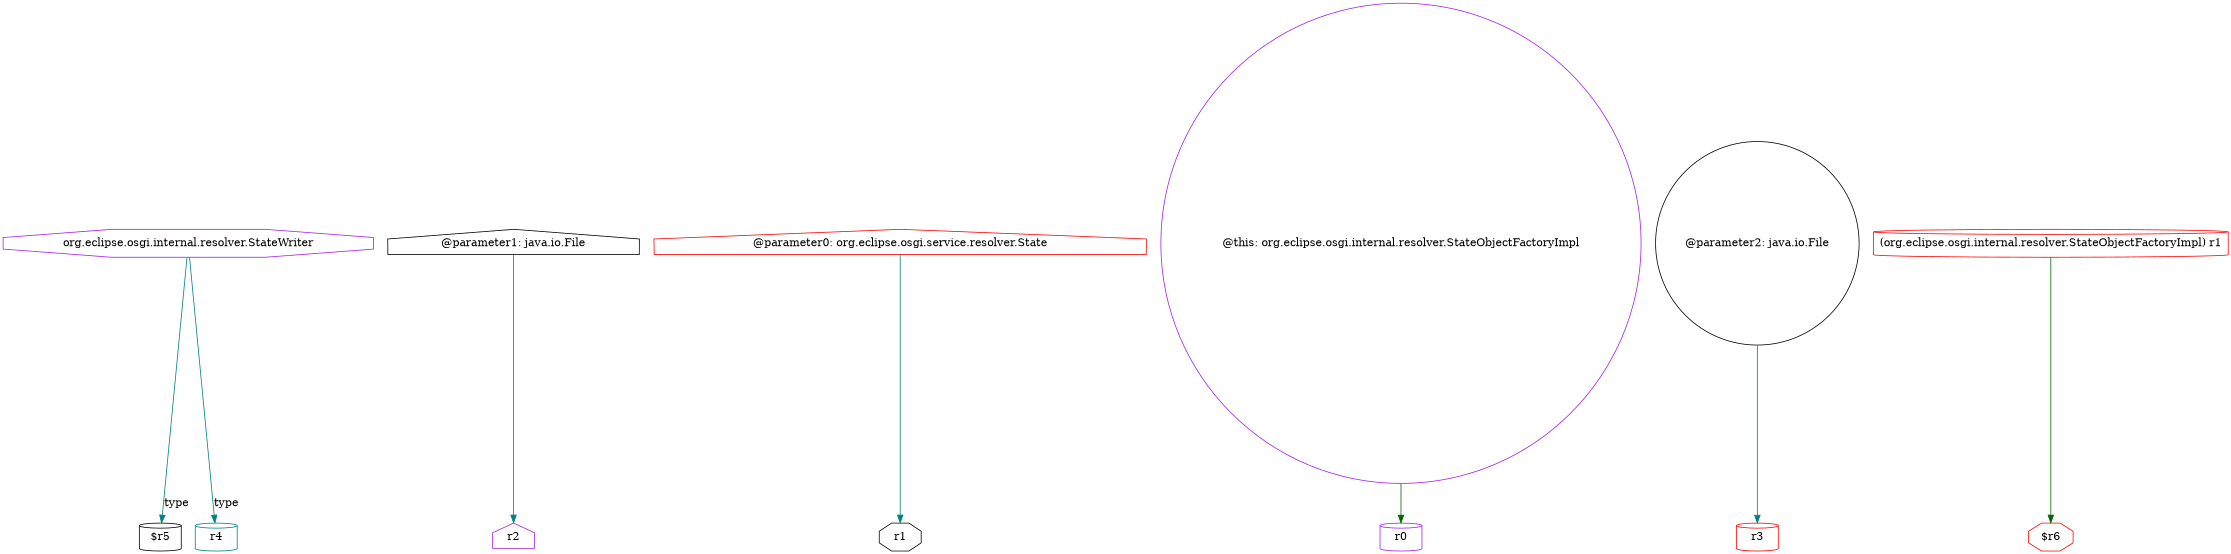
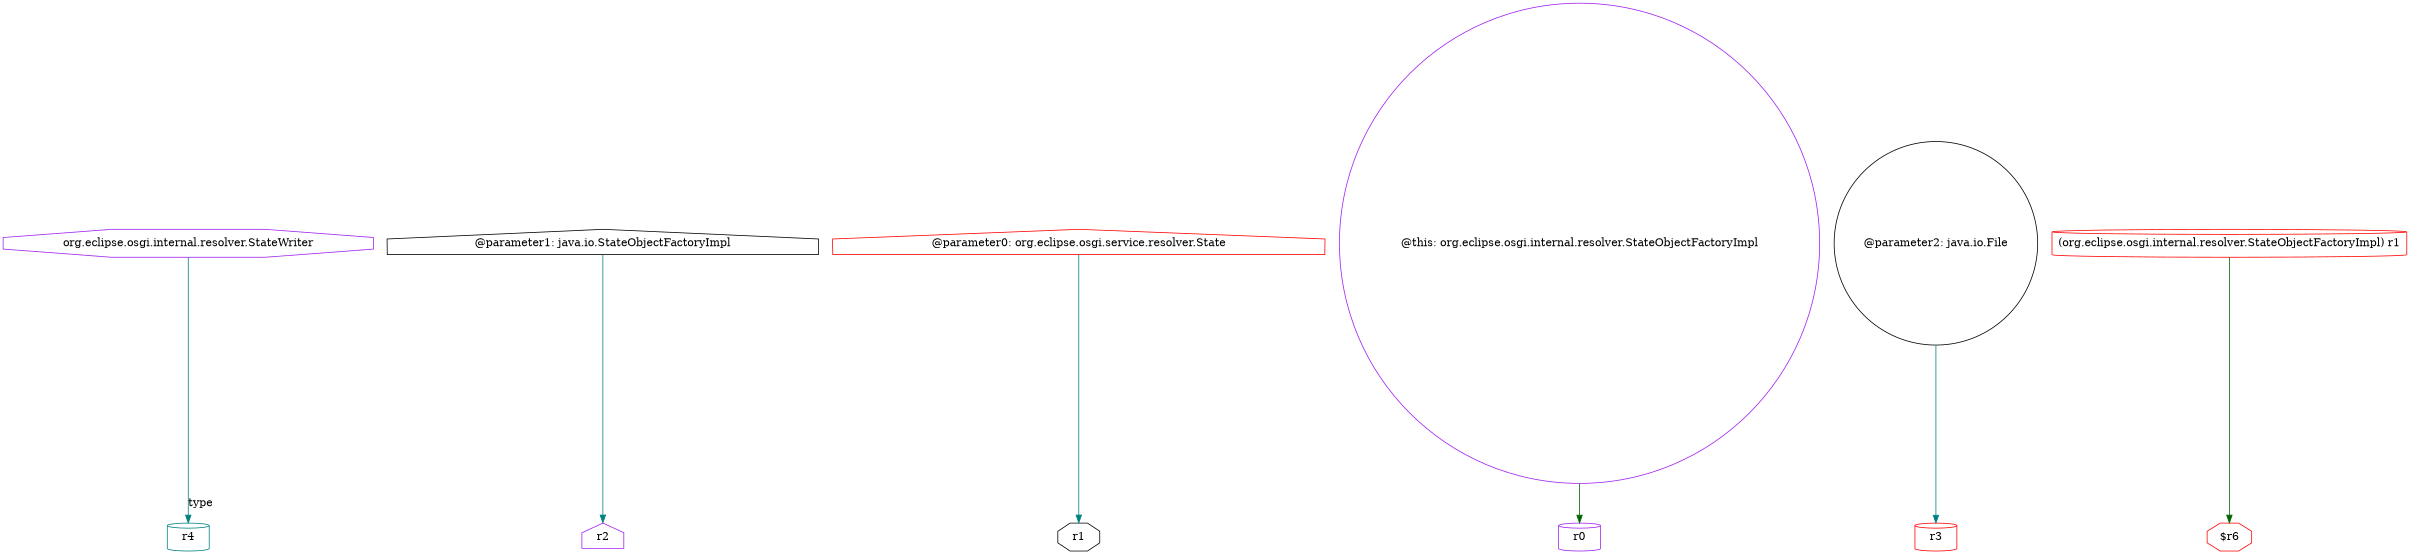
(514, 243) -> (603, 243)
(160, 537) -> none
